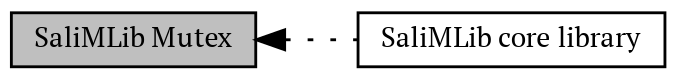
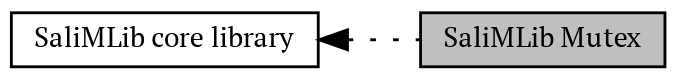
(321, 40) -> (383, 40)
